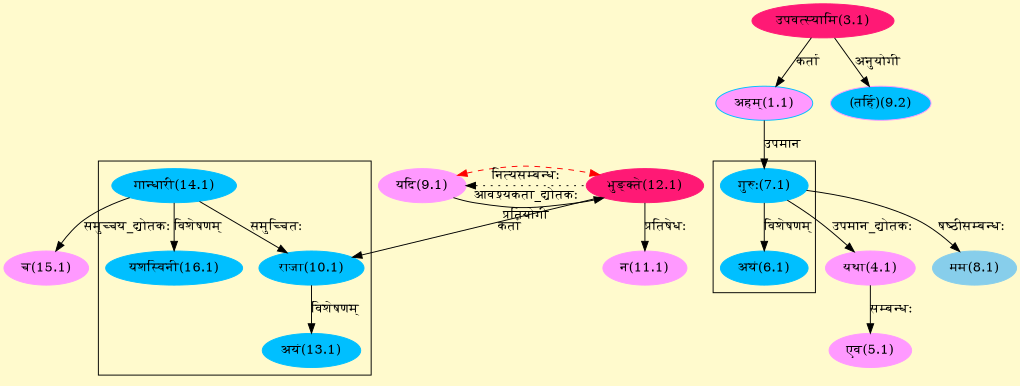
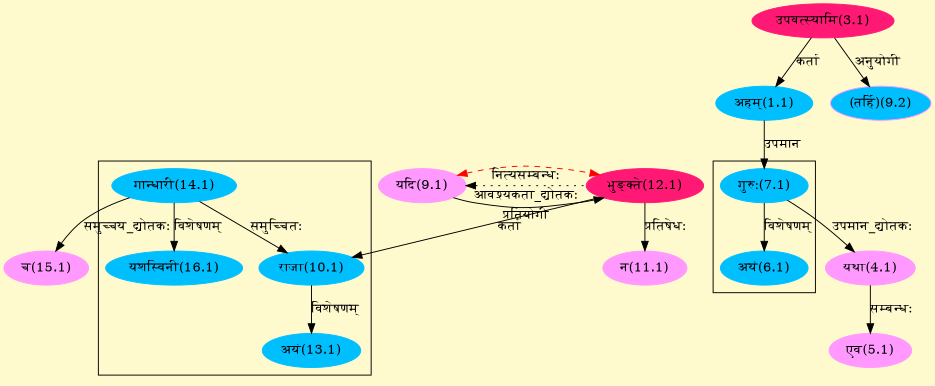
(764, 103) -> (764, 103)
(975, 268) -> none
